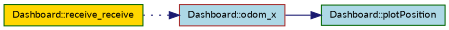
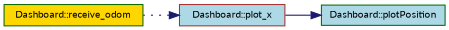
(74, 15) -> (74, 15)
(232, 15) -> (232, 15)
